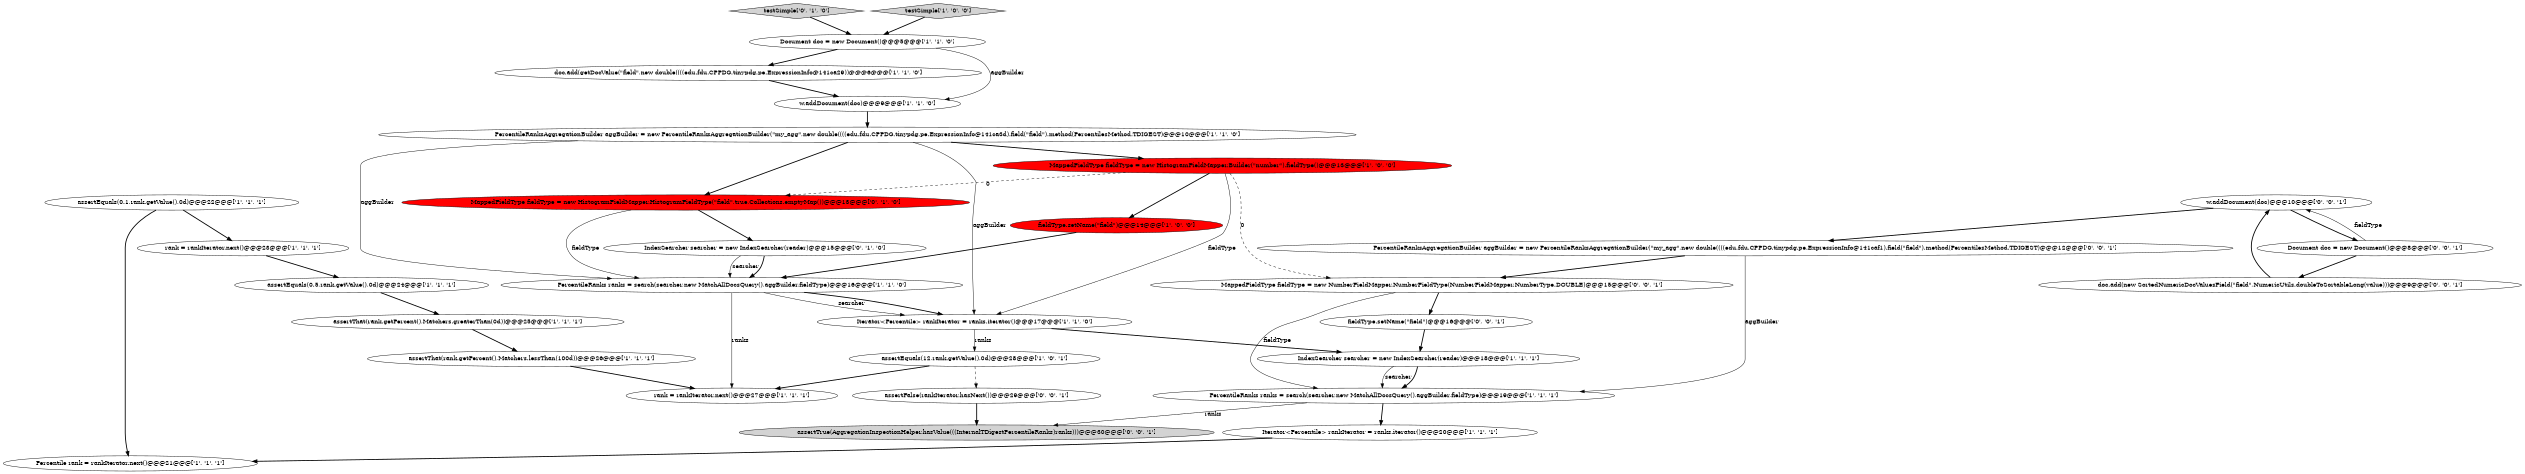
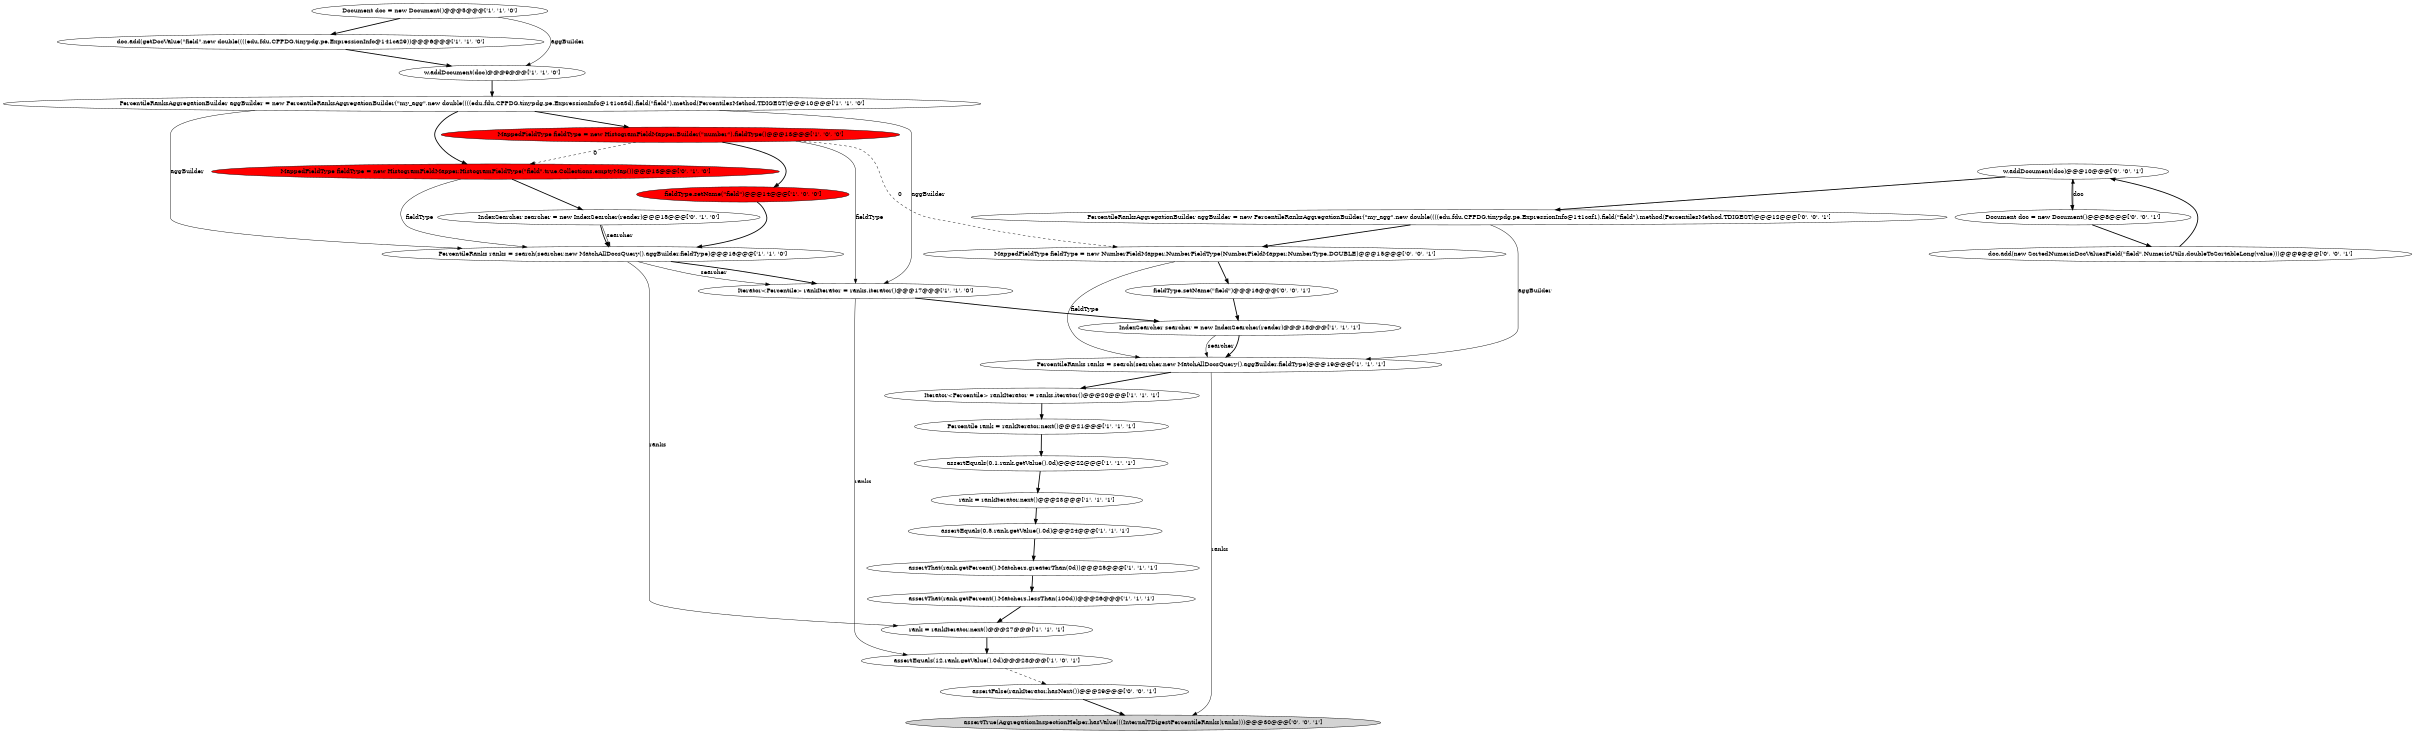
(797, 11) -> none
(938, 11) -> none
(2368, 225) -> (2078, 194)
(125, 324) -> (1041, 443)
(855, 377) -> (987, 643)
